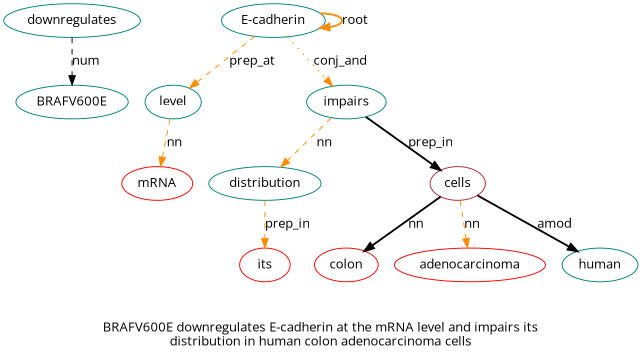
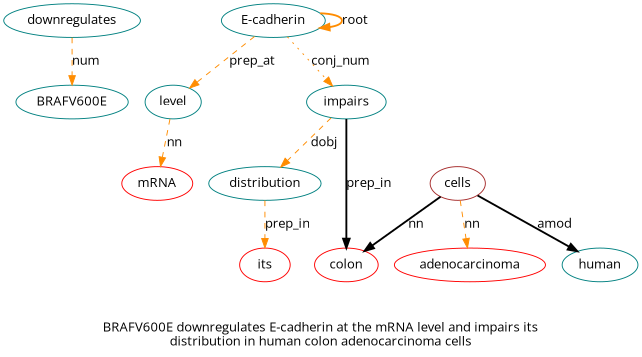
(72, 57) -> (72, 57)
(341, 61) -> (341, 61)
(399, 141) -> (346, 179)
(324, 143) -> (324, 143)
